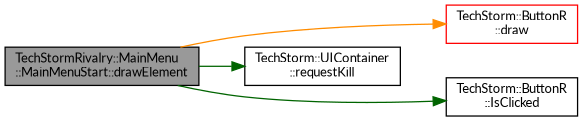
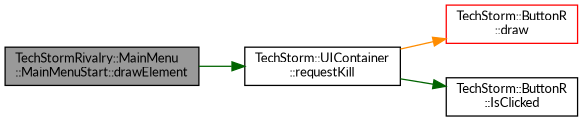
(306, 30) -> (417, 45)
(305, 101) -> (417, 82)
